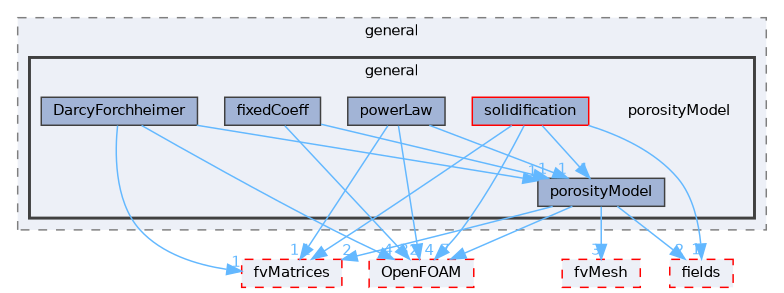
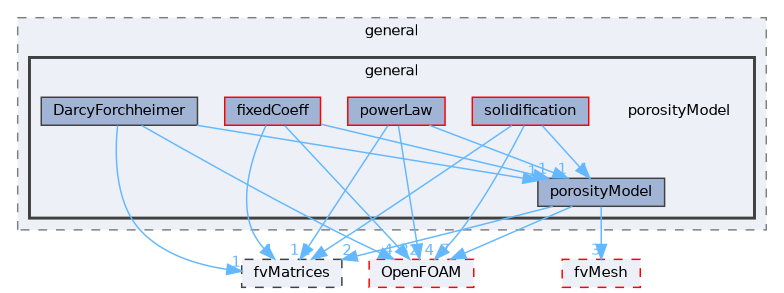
(273, 111) -> (273, 111)
(396, 111) -> (396, 111)
none -> (247, 198)
(292, 273) -> (292, 273)
(701, 273) -> none
